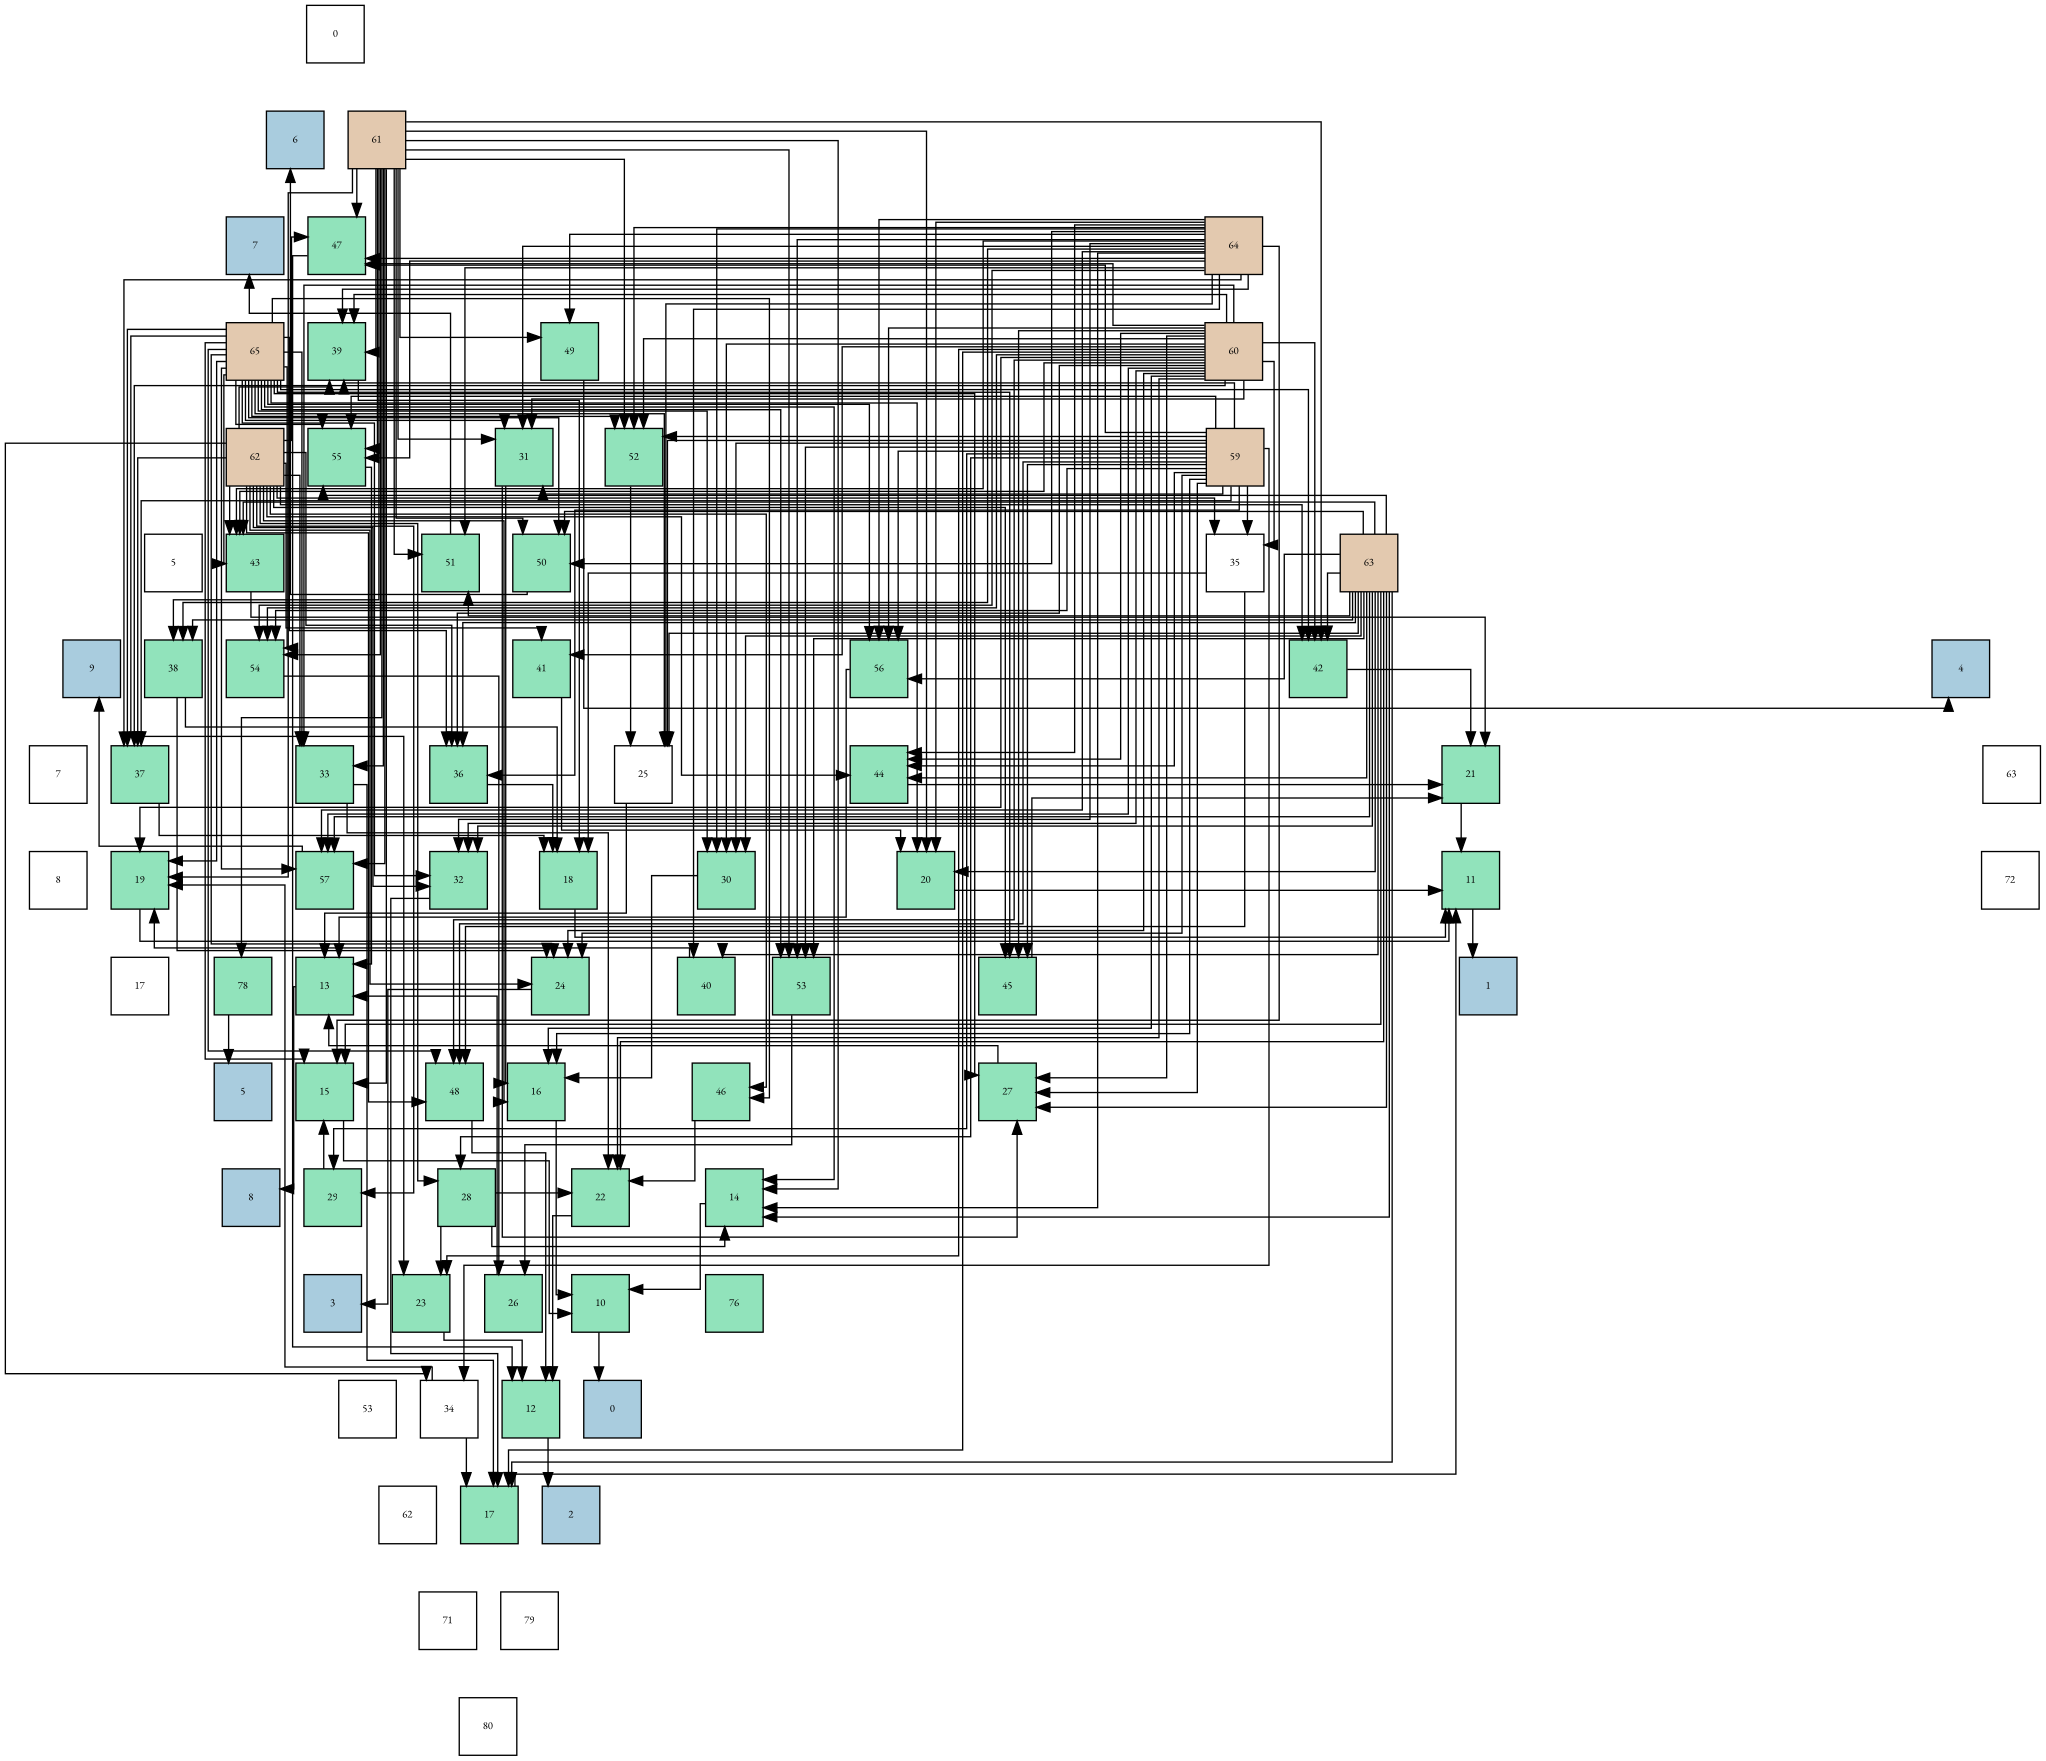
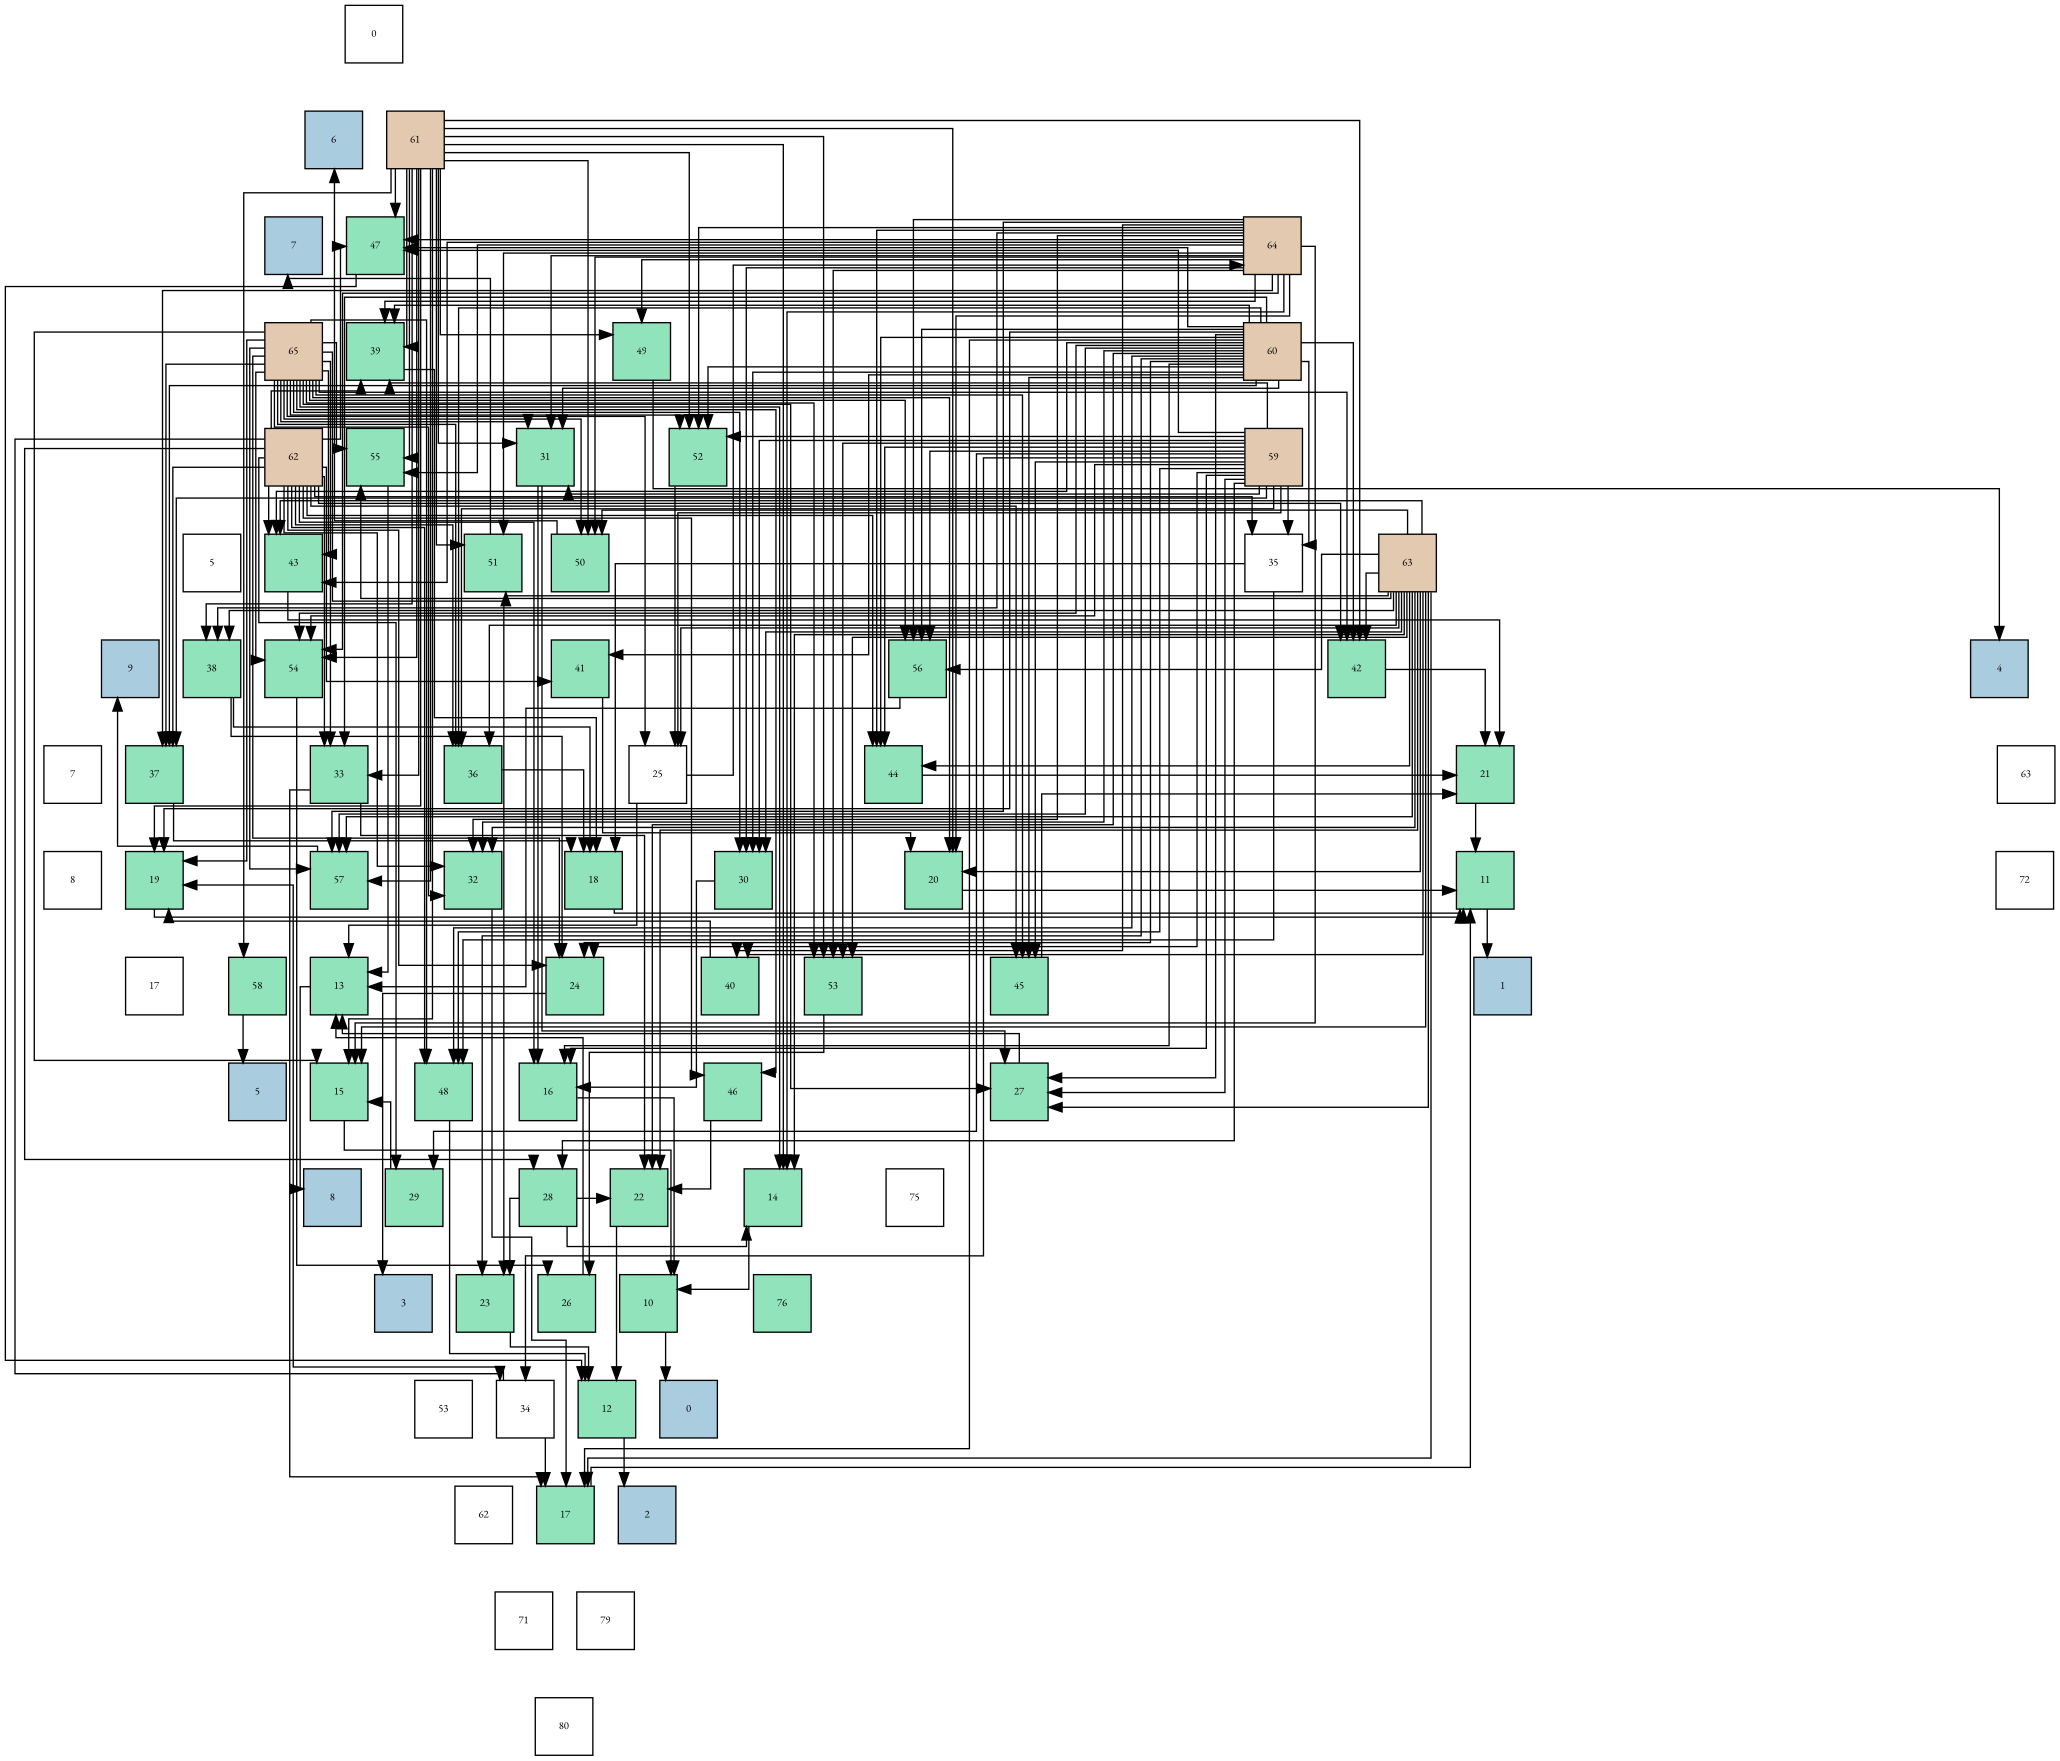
(666, 331) -> (733, 321)
(790, 396) -> none
(243, 986) -> (257, 986)
none -> (915, 1198)
